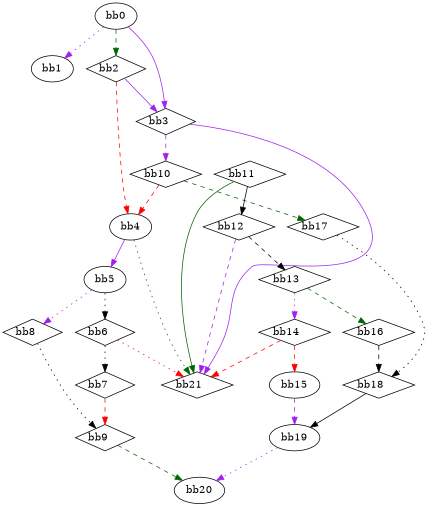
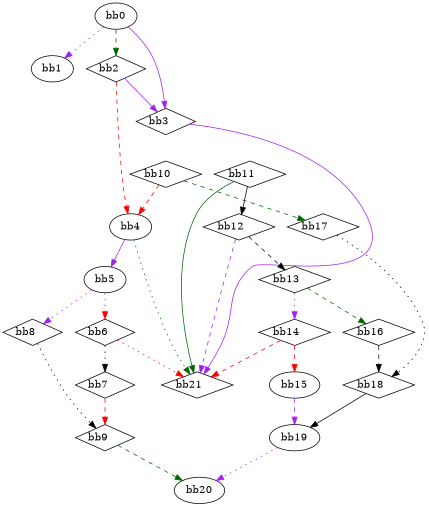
(166, 144) -> none
(105, 302) -> (105, 302)
